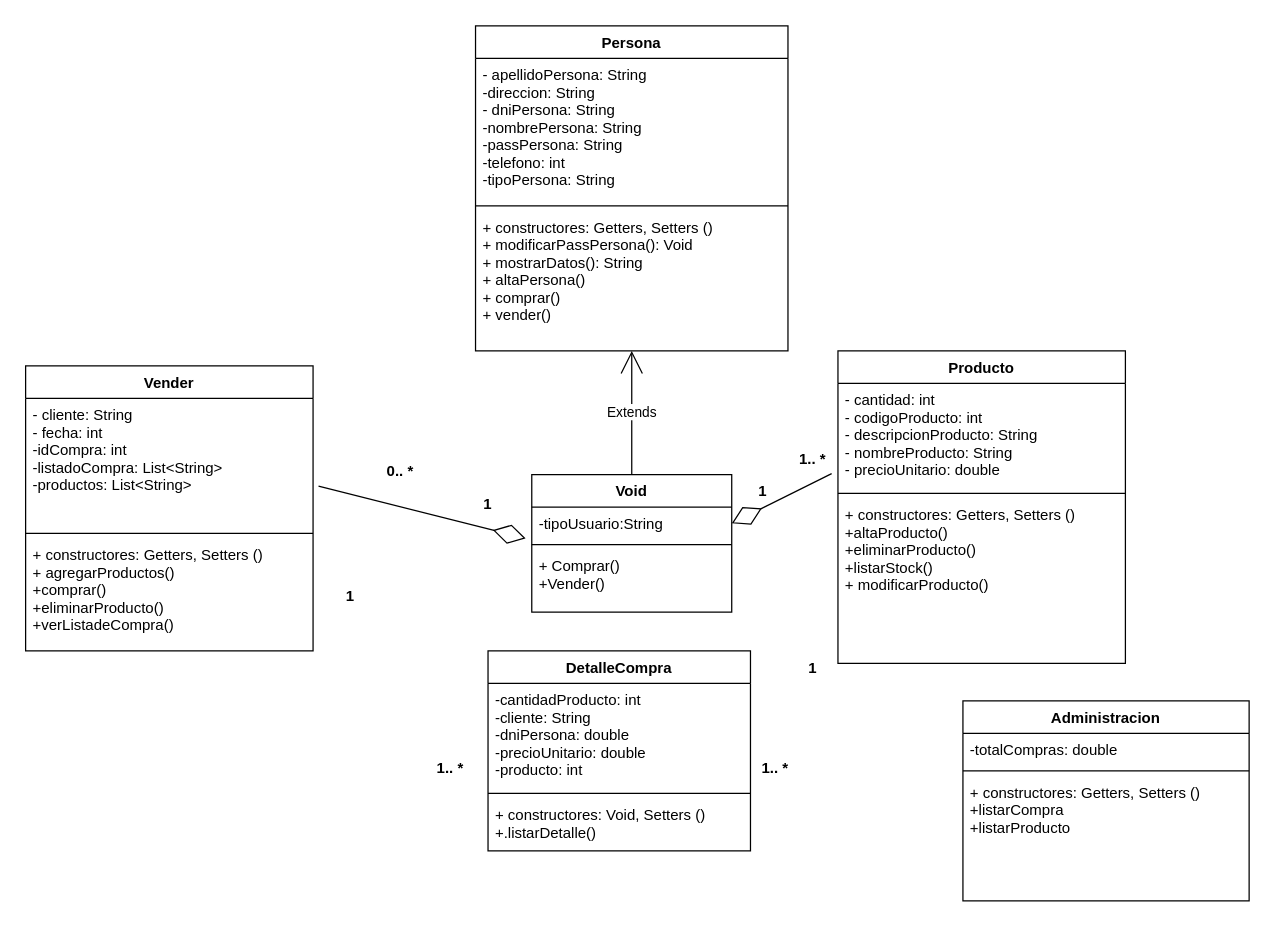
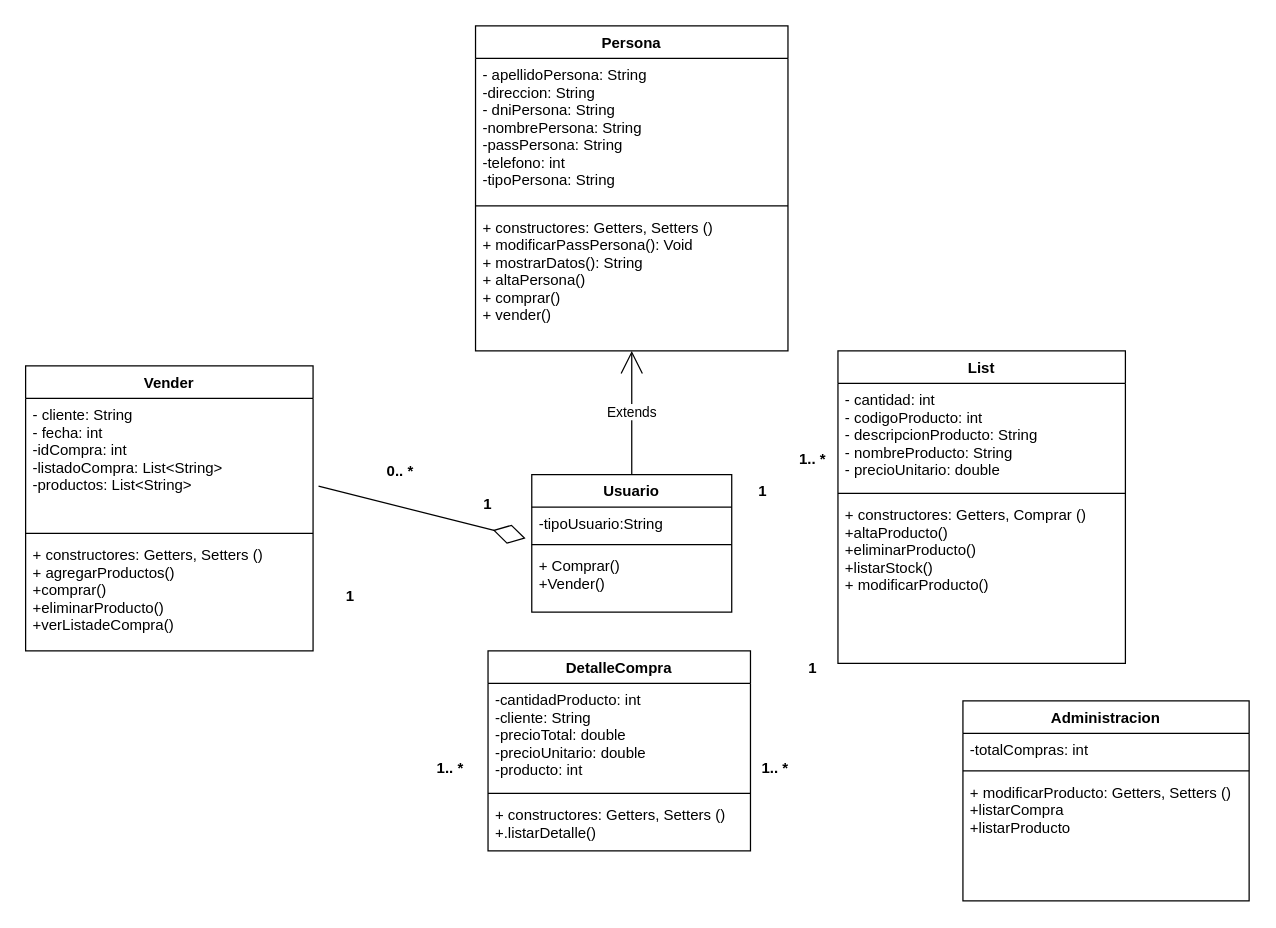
(981, 368) -> (981, 368)
(631, 491) -> (631, 491)
(797, 491) -> none
(985, 515) -> (985, 515)
(580, 700) -> (580, 700)
(1050, 750) -> (1038, 750)
(1110, 793) -> (1122, 793)
(620, 815) -> (635, 815)
